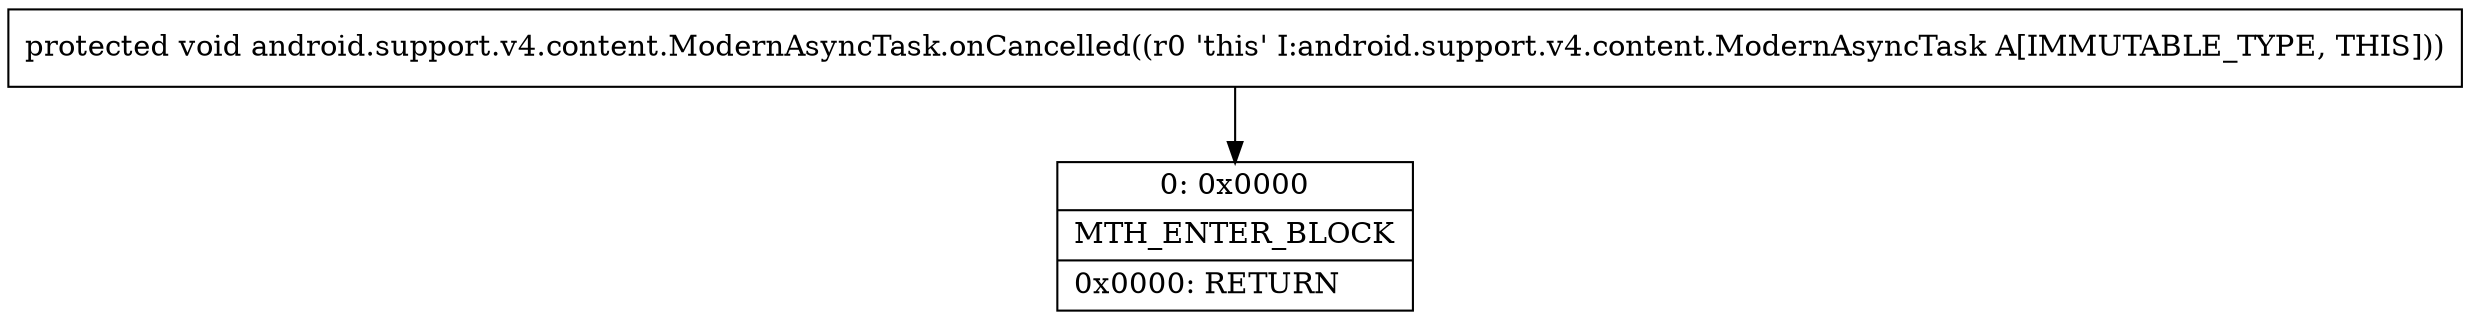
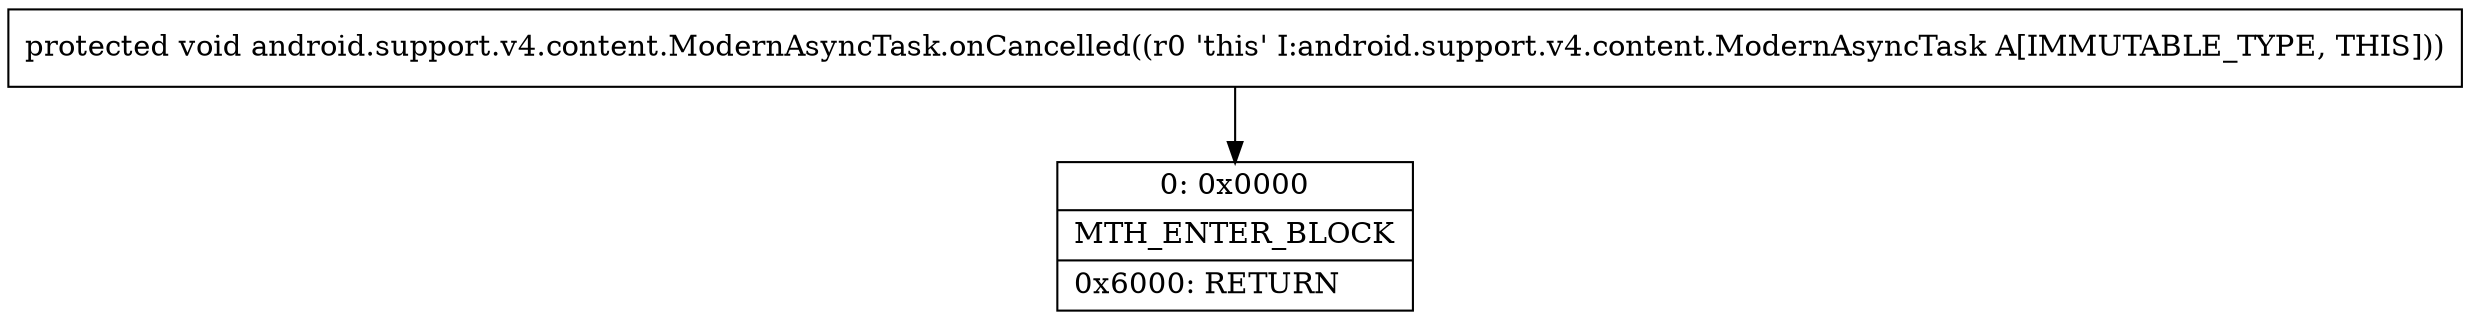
(1222, 284) -> (1222, 284)
